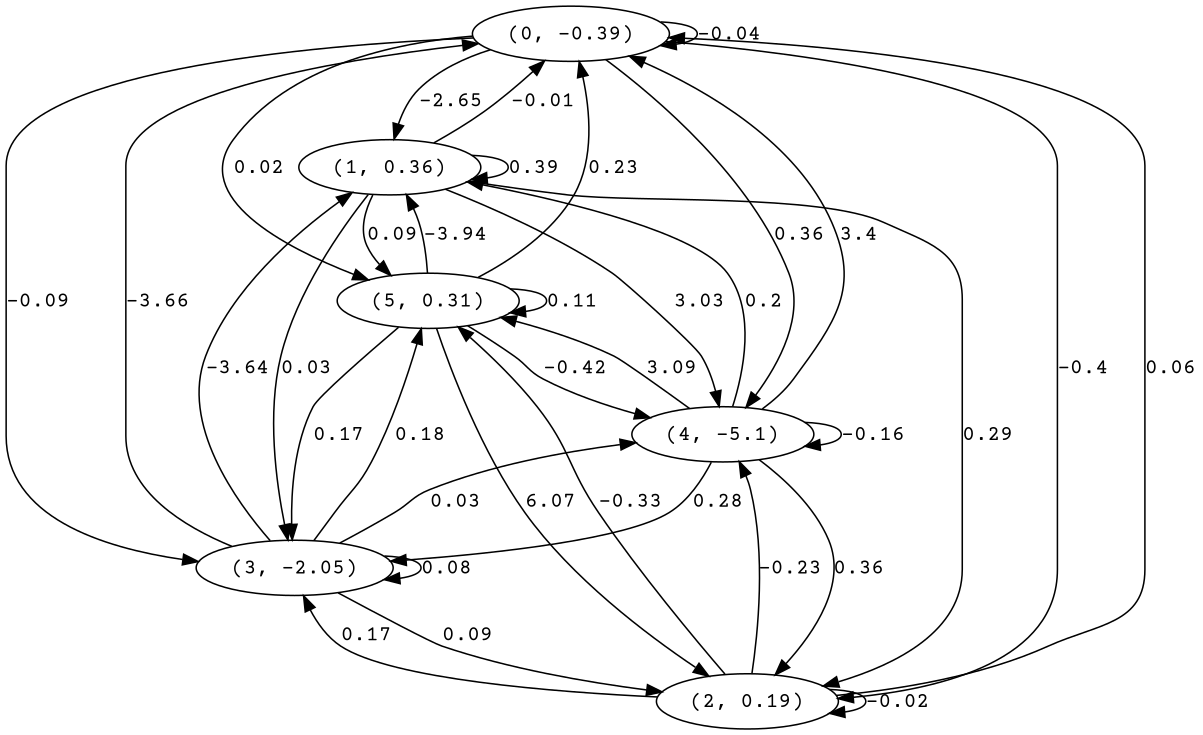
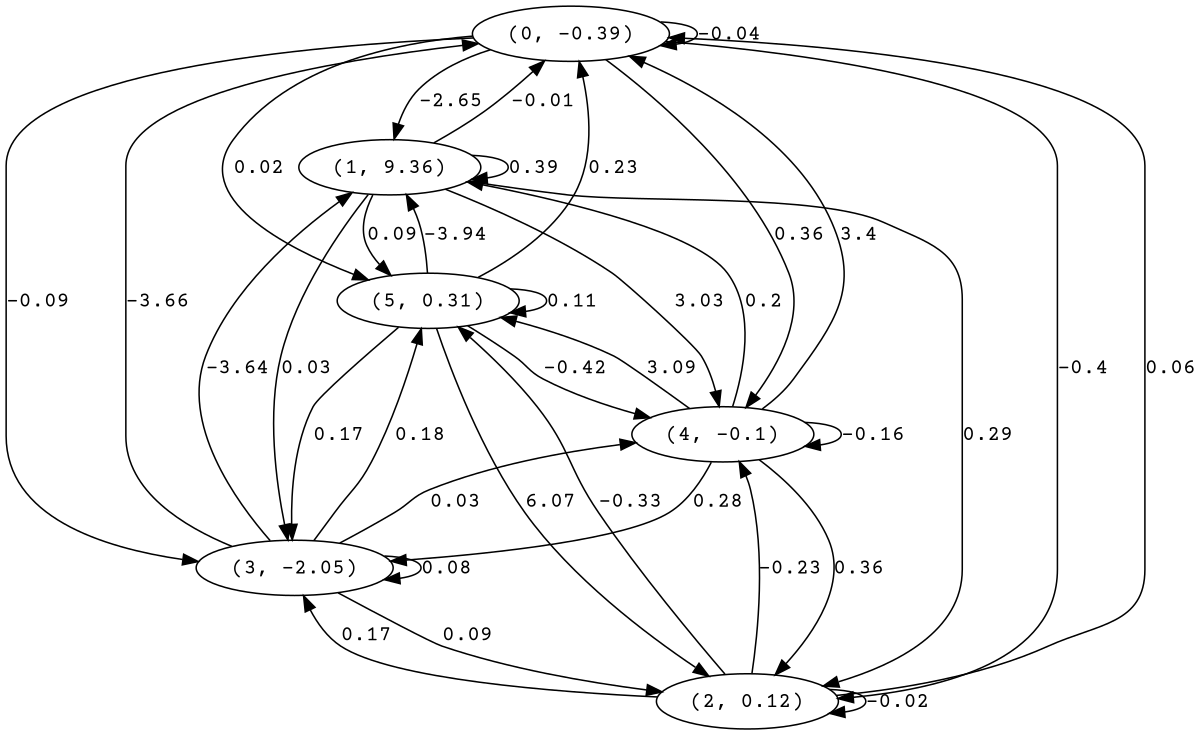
(390, 167) -> (390, 167)
(723, 434) -> (723, 434)
(747, 701) -> (747, 701)
